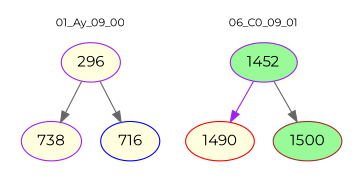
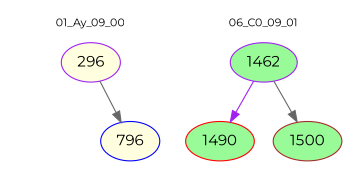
(264, 62) -> (264, 62)
(51, 141) -> none
(130, 141) -> (130, 141)
(220, 141) -> (220, 141)
